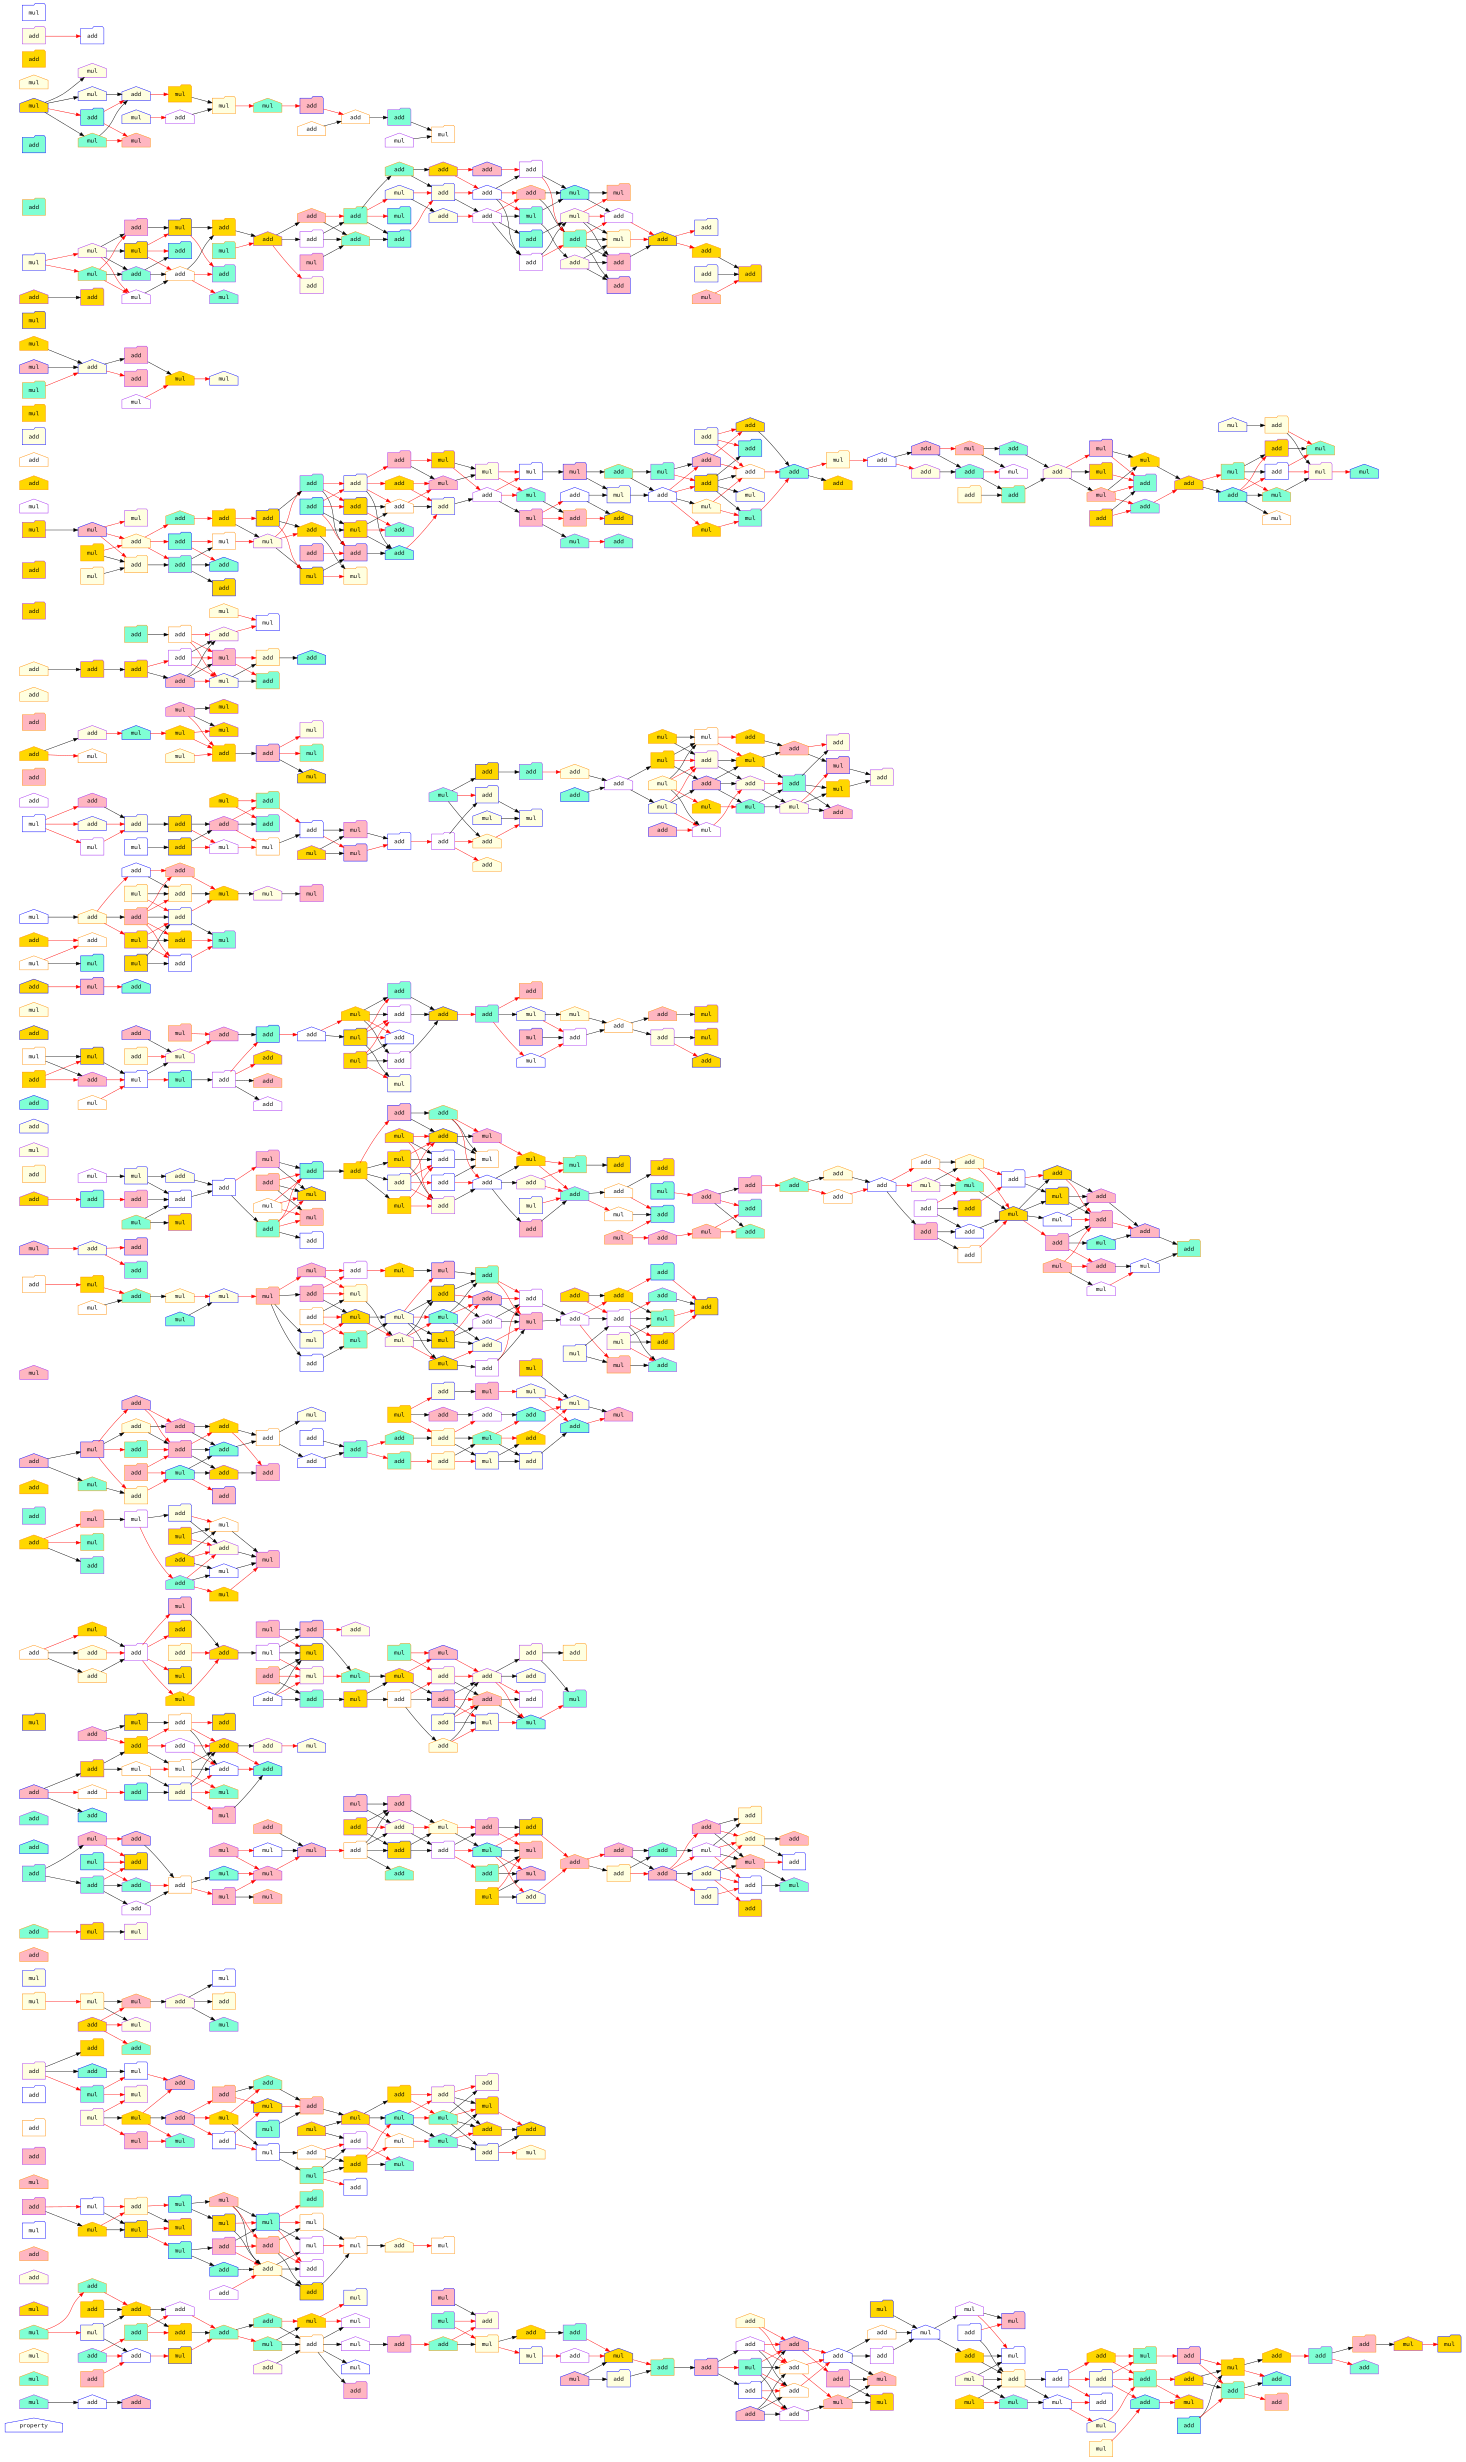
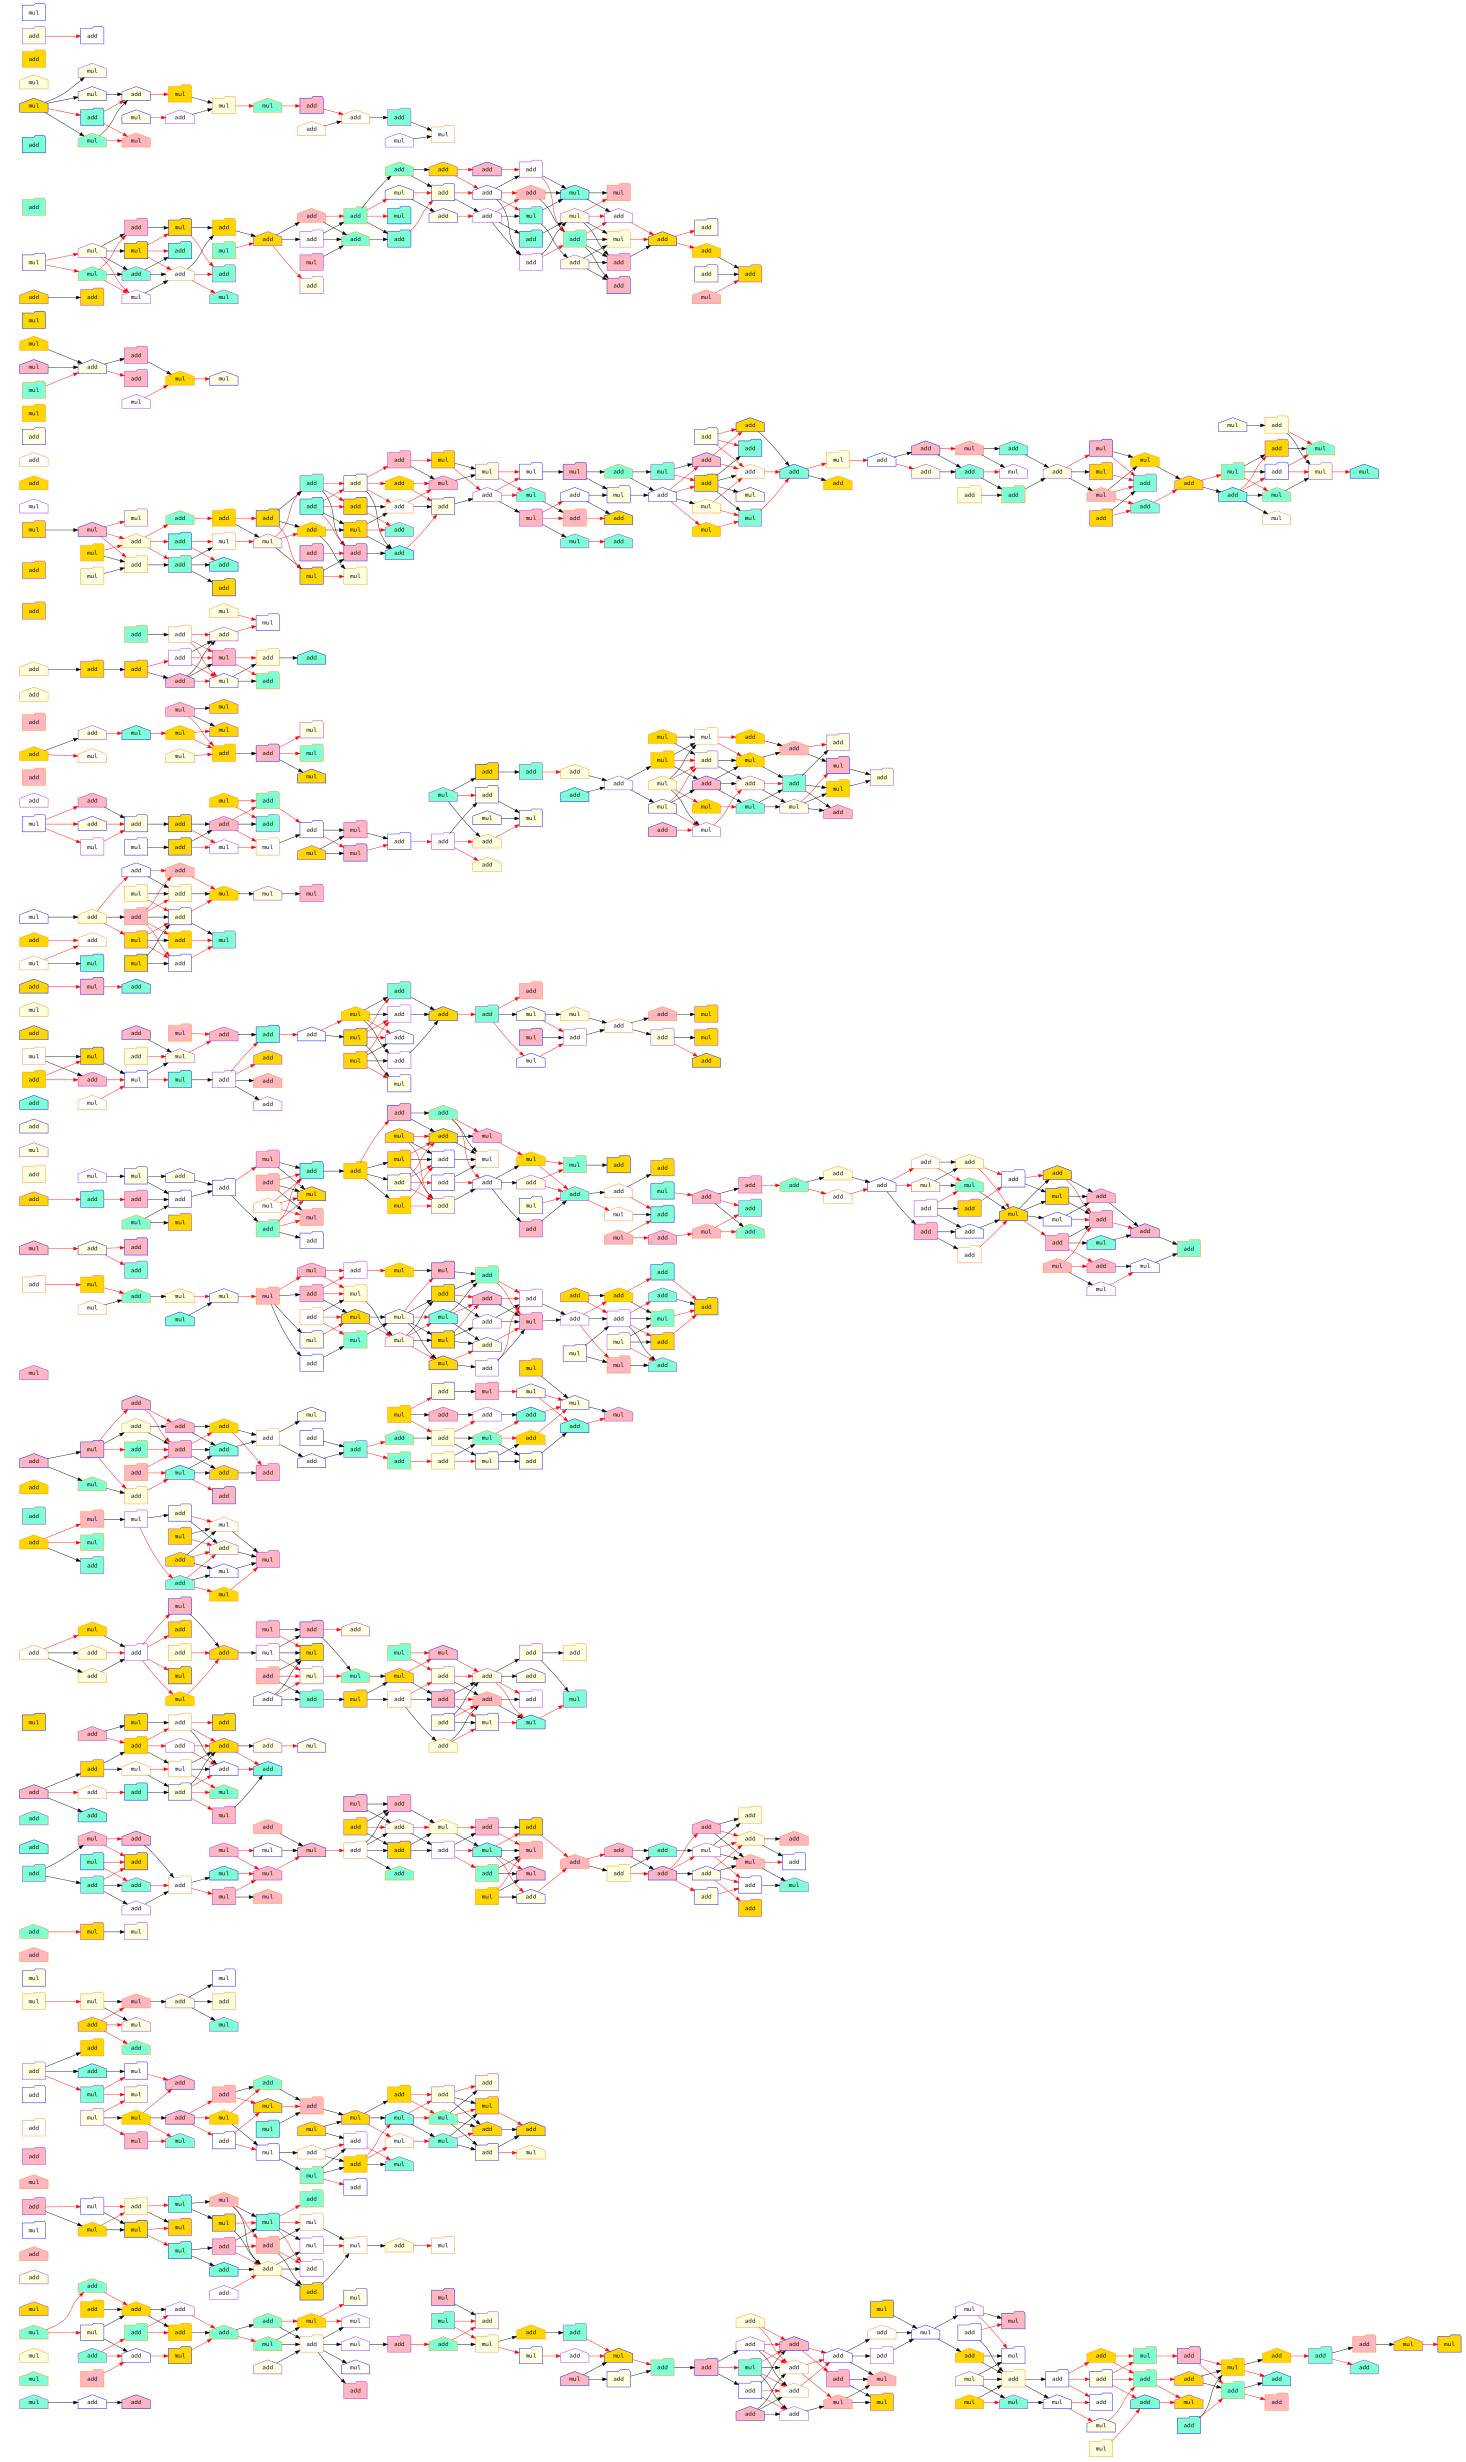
(34, 2426) -> none
